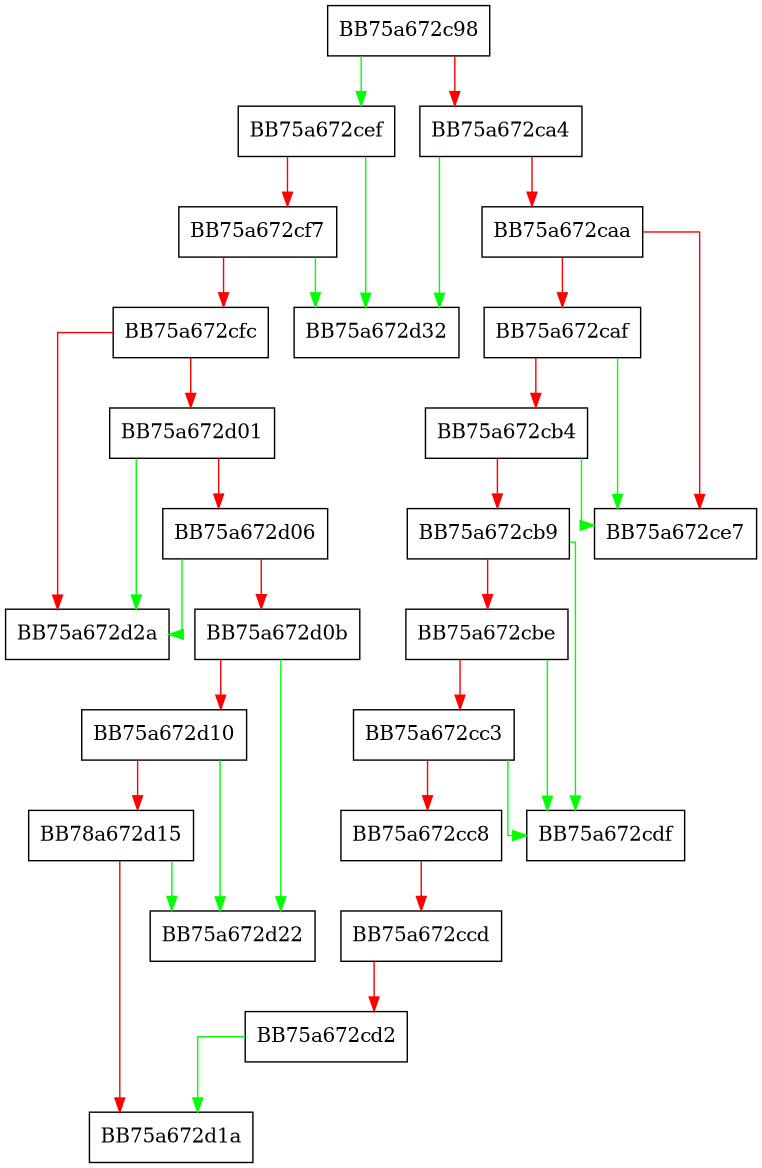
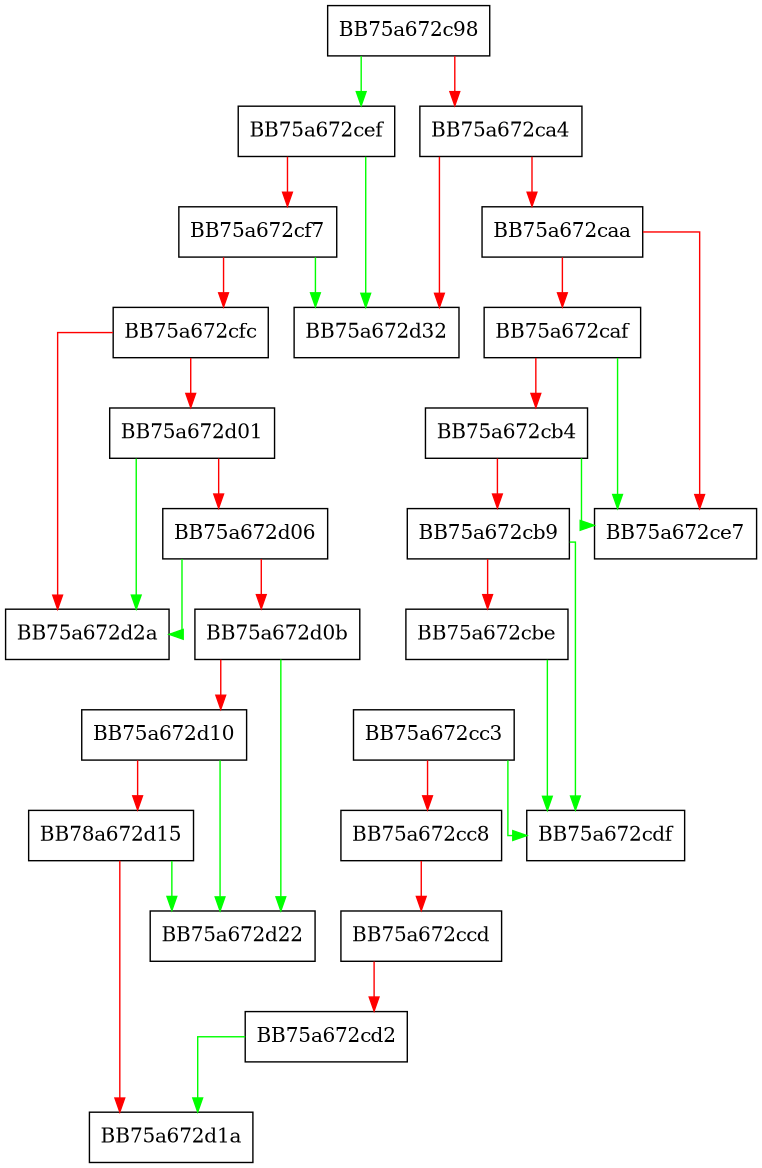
(439, 225) -> (439, 225)
(460, 677) -> none
